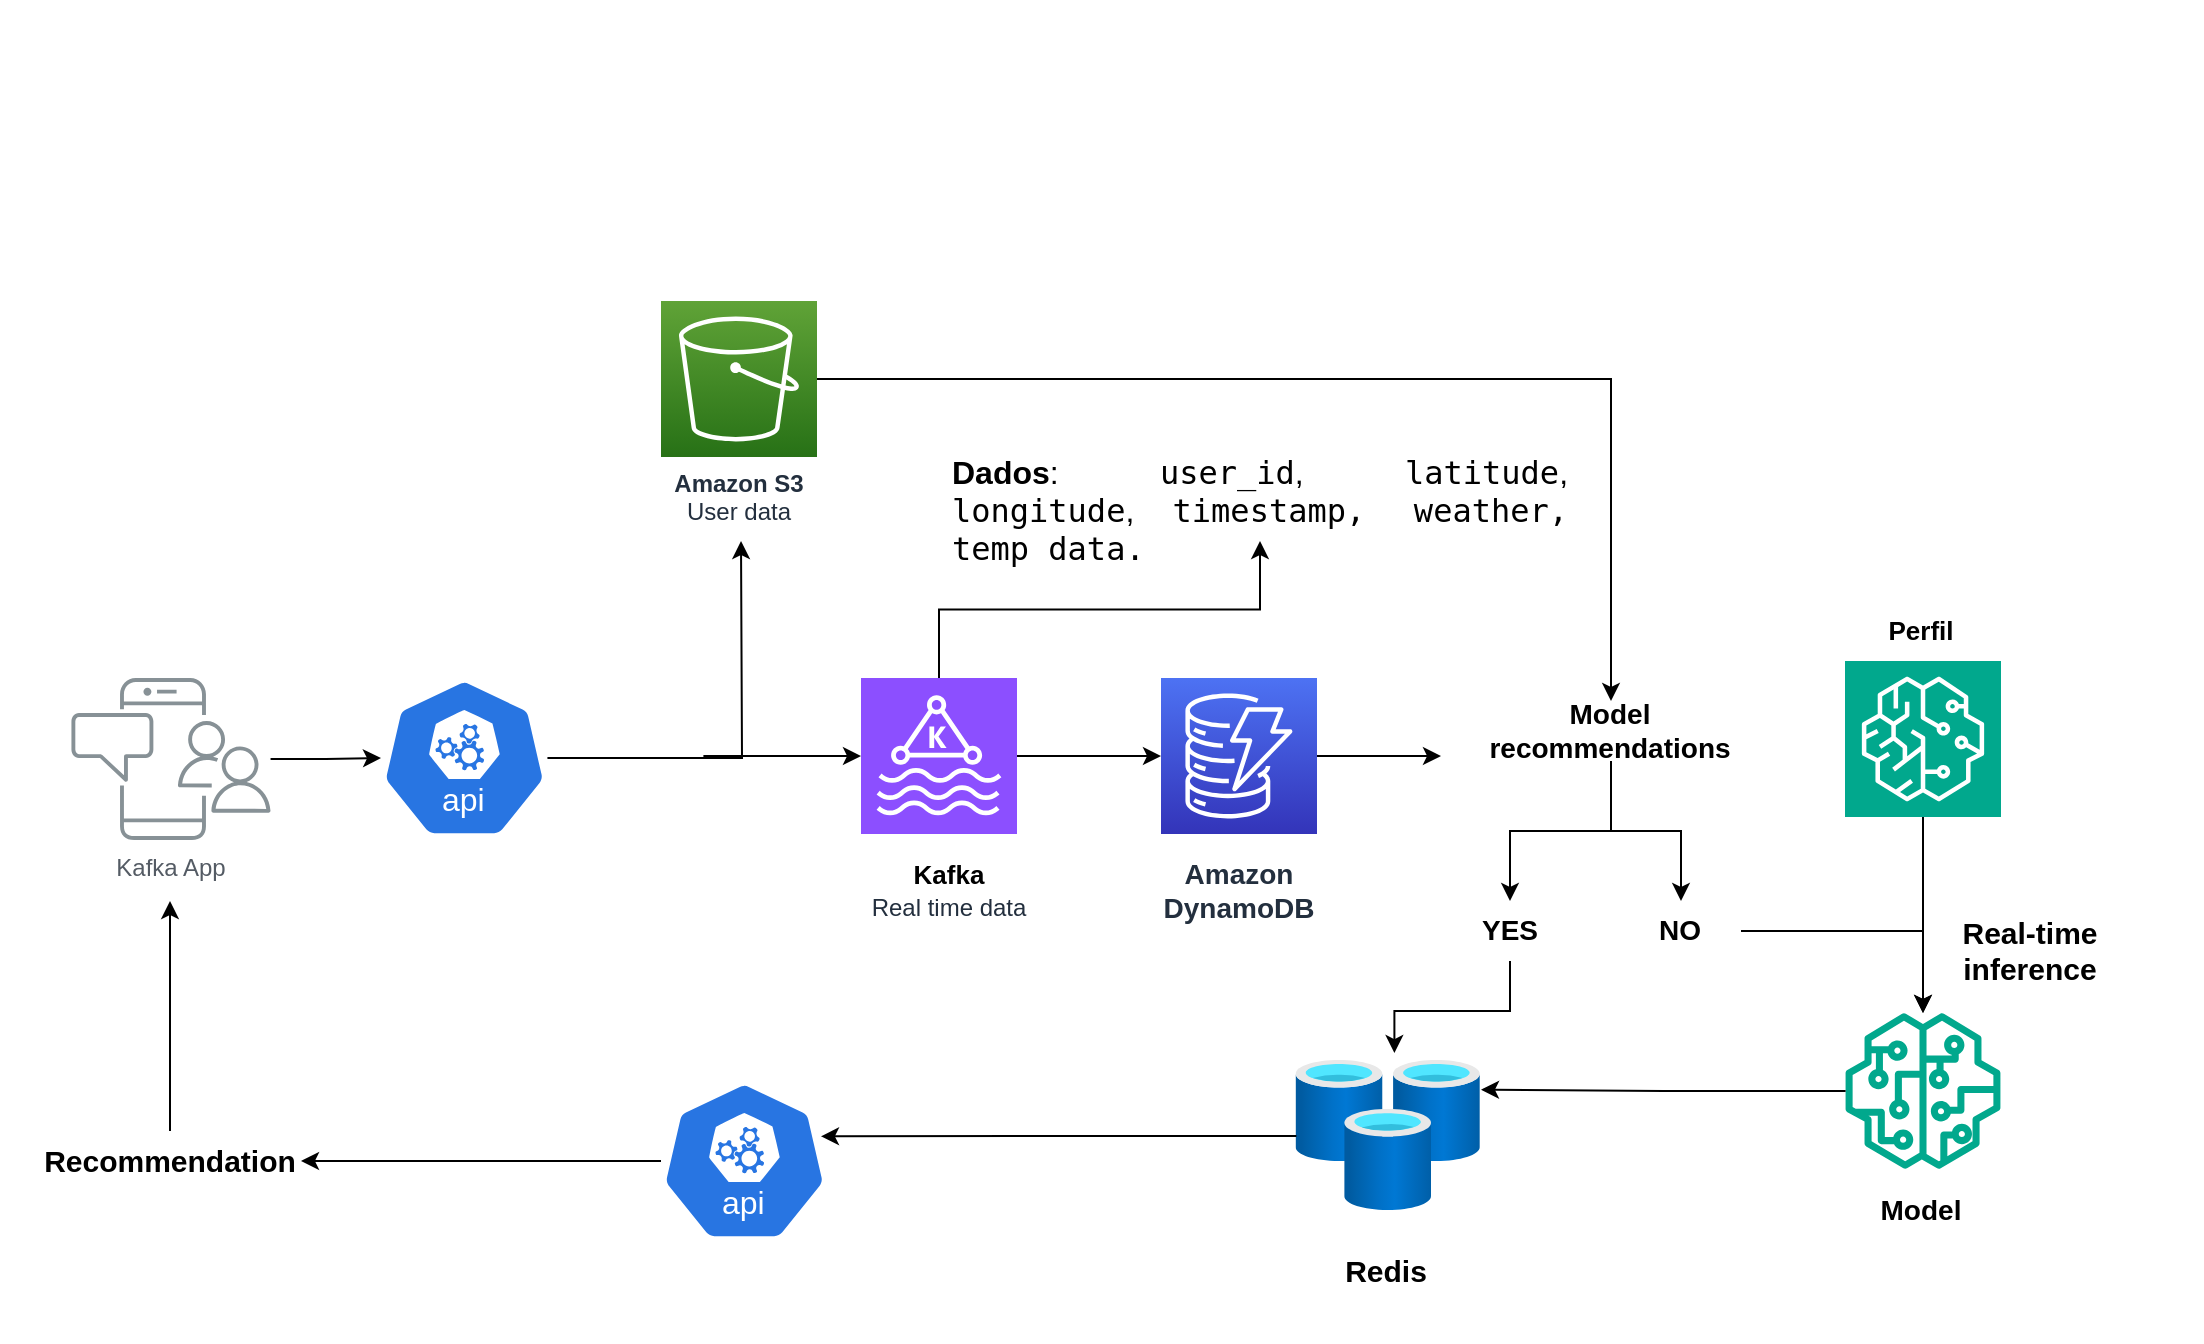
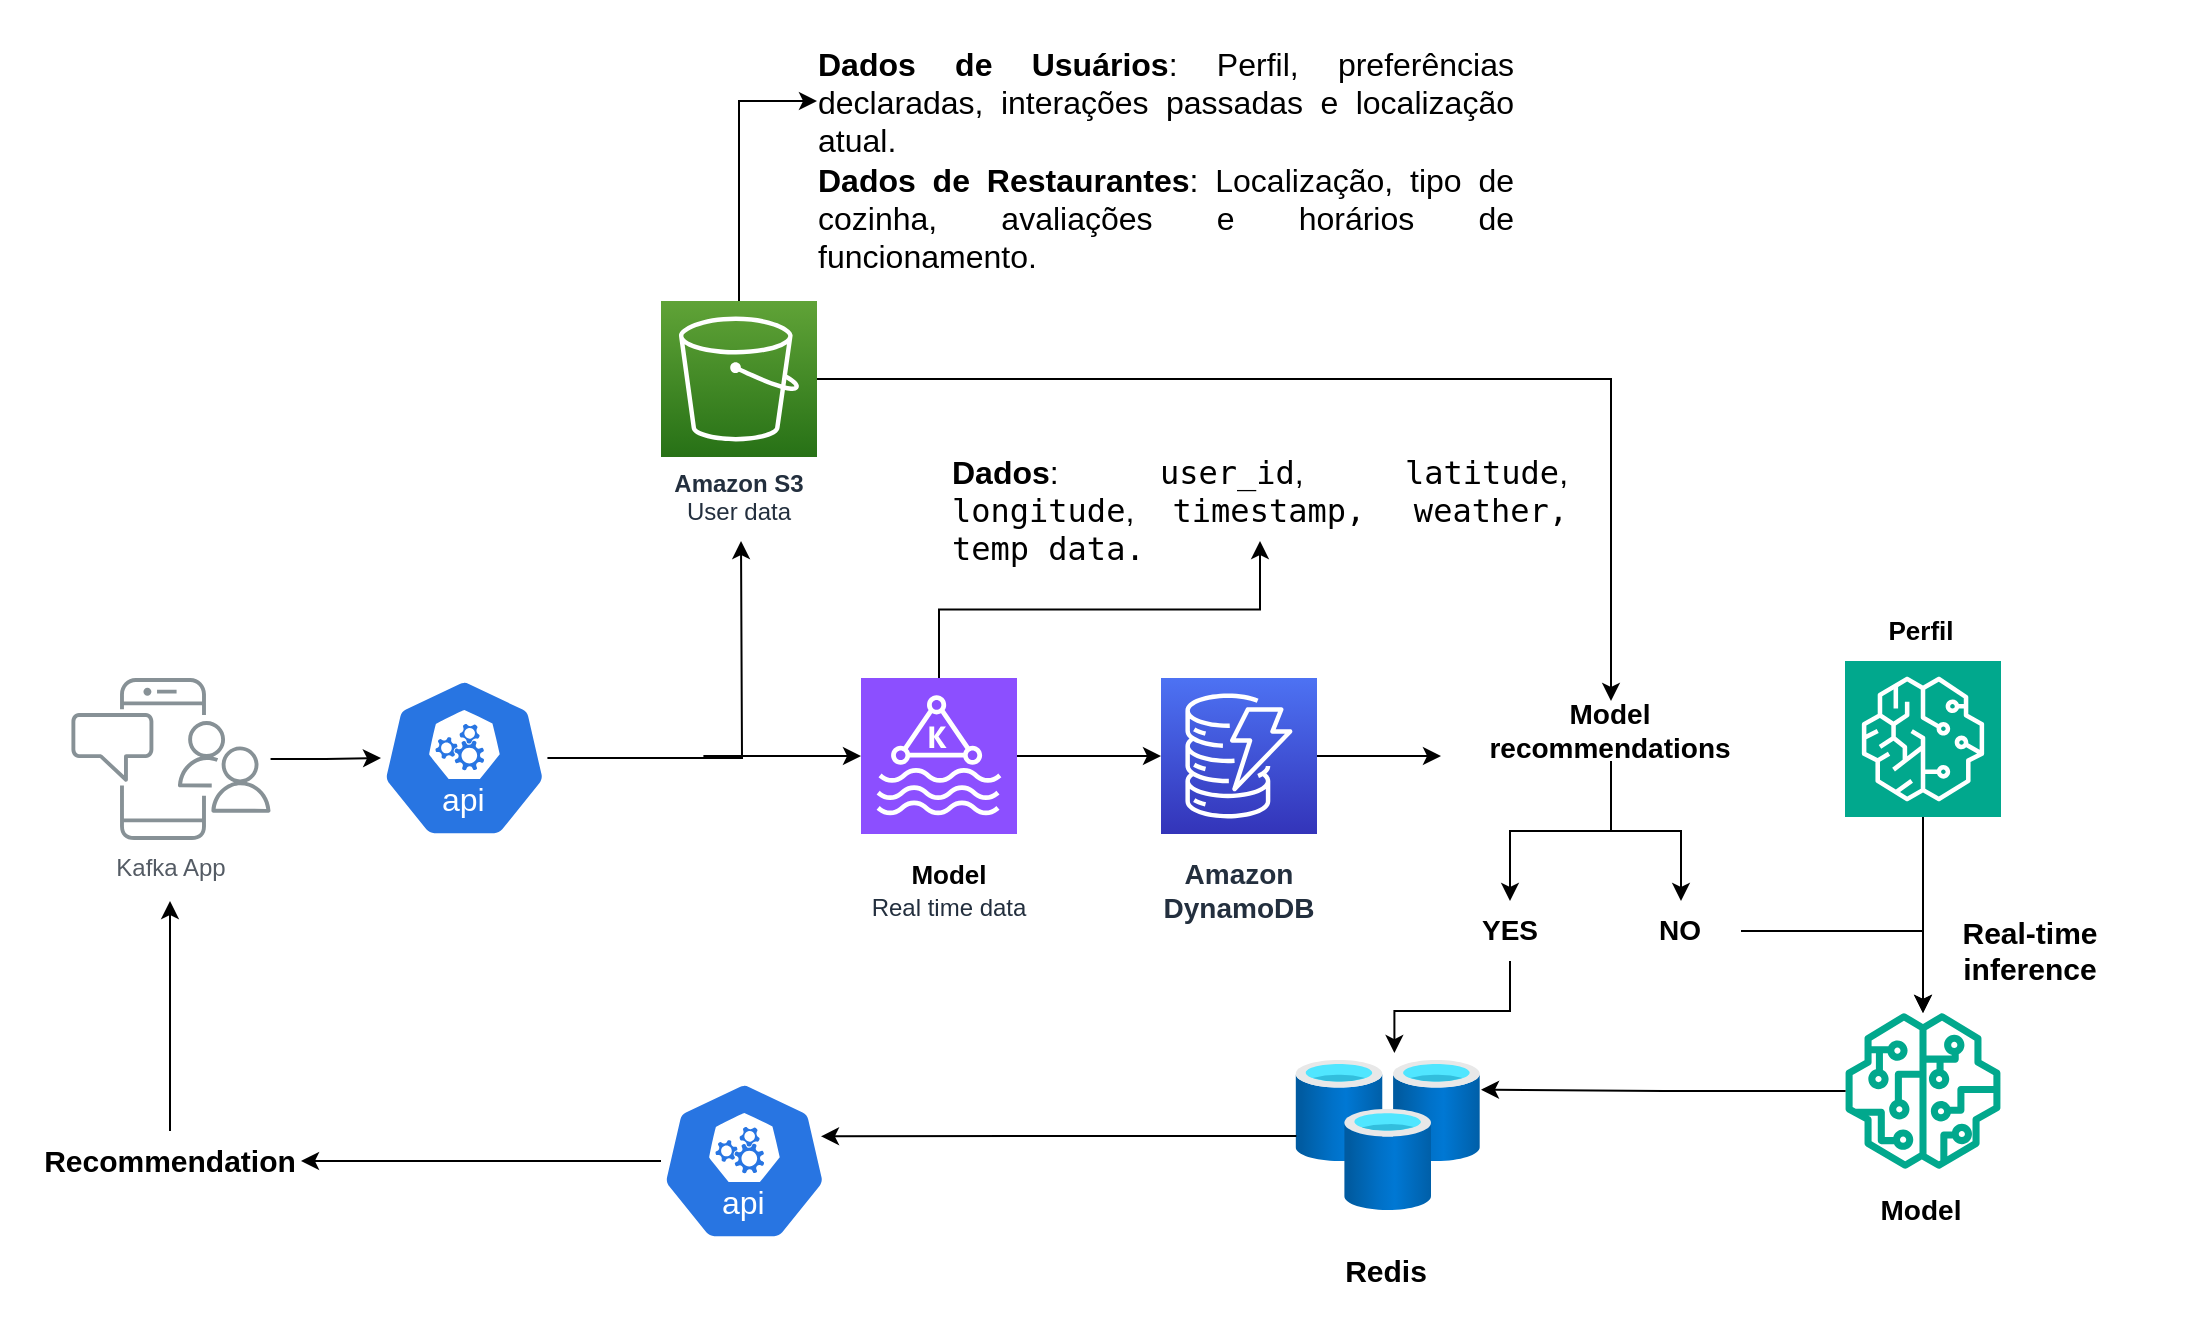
none -> (1167, 161)
none -> (739, 169)
(950, 891) -> (950, 891)
